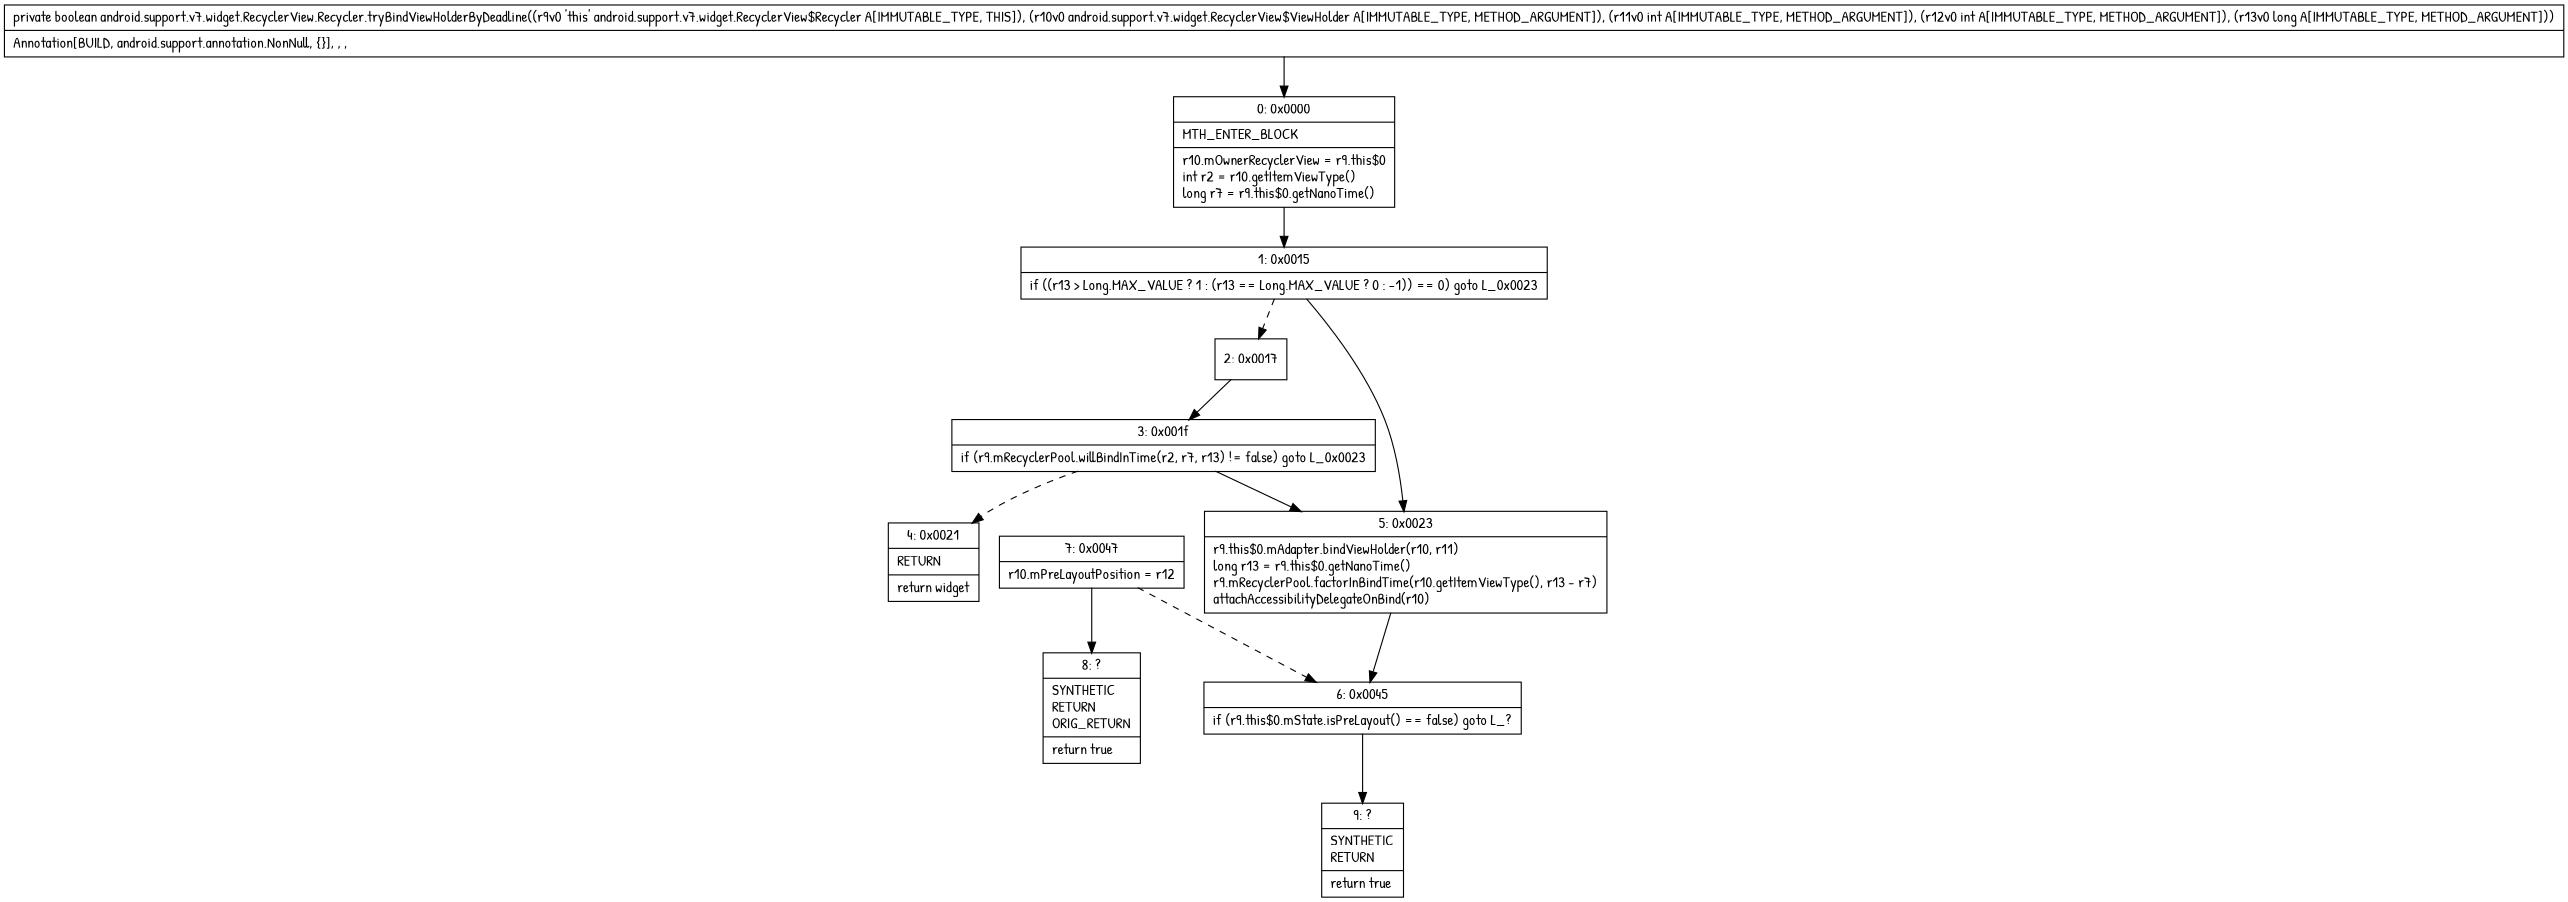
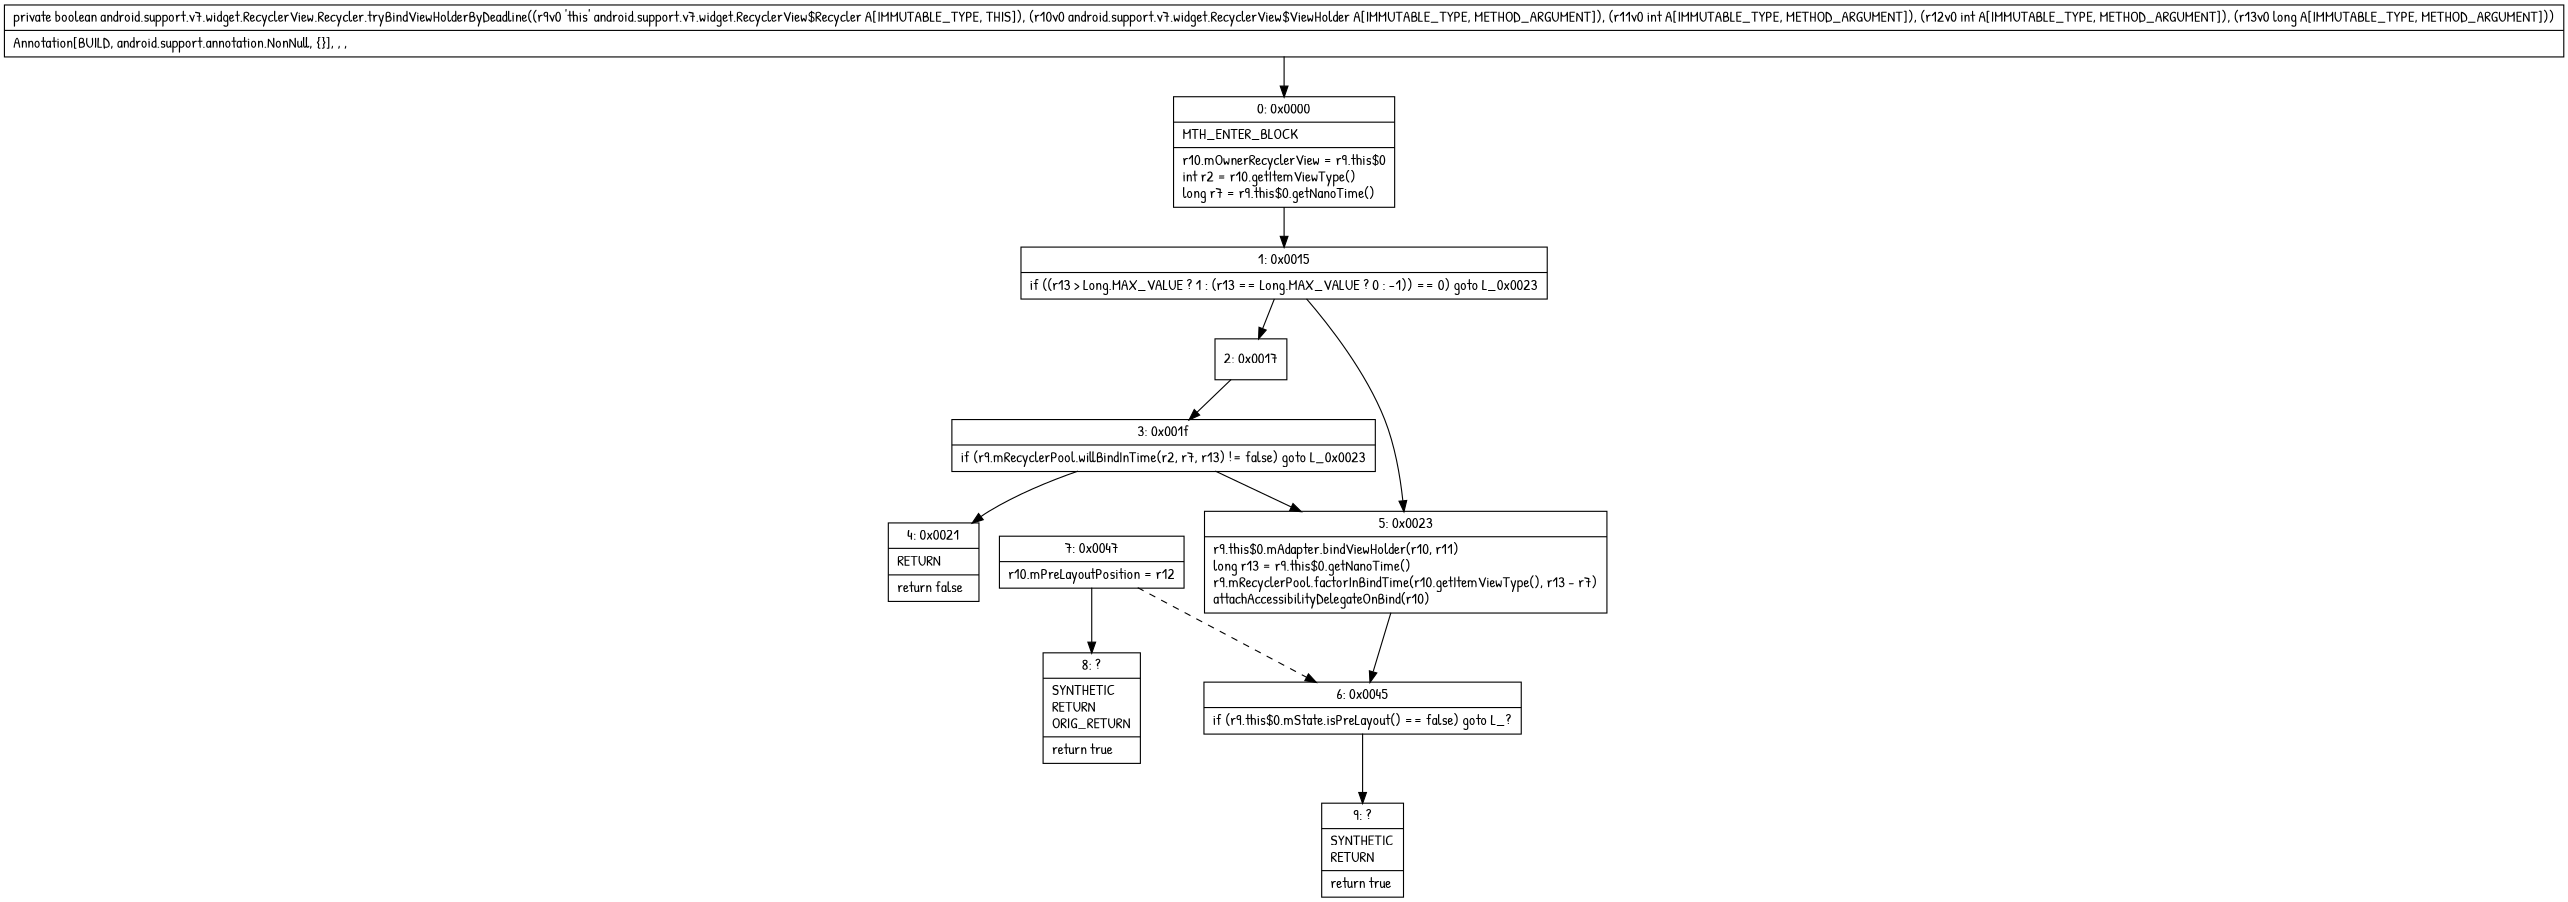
(1268, 314) -> (1268, 314)
(1028, 491) -> (1028, 491)
(934, 588) -> (930, 588)
